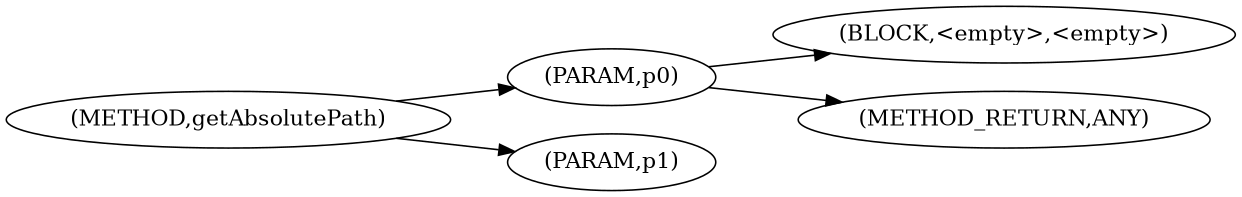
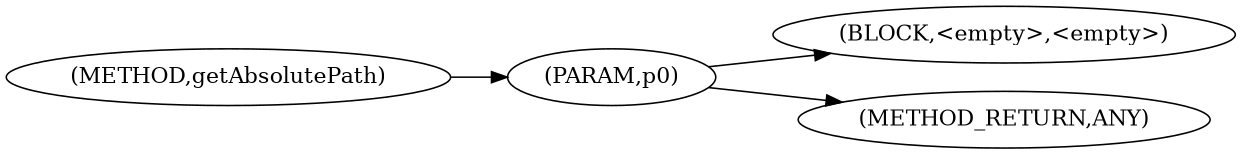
(612, 162) -> none
